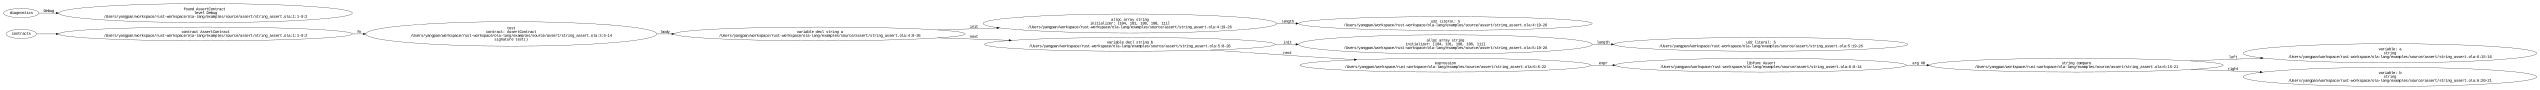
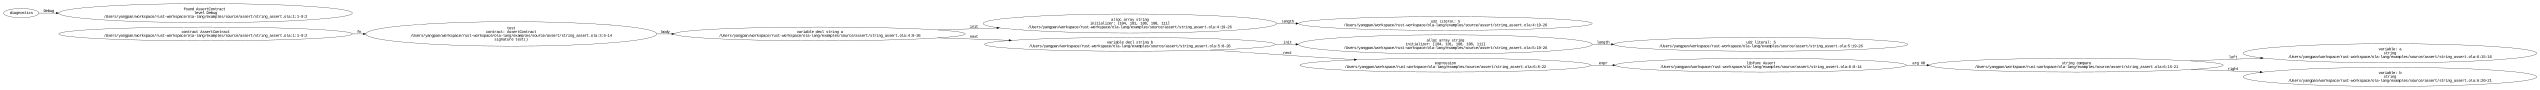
(21, 34) -> none
